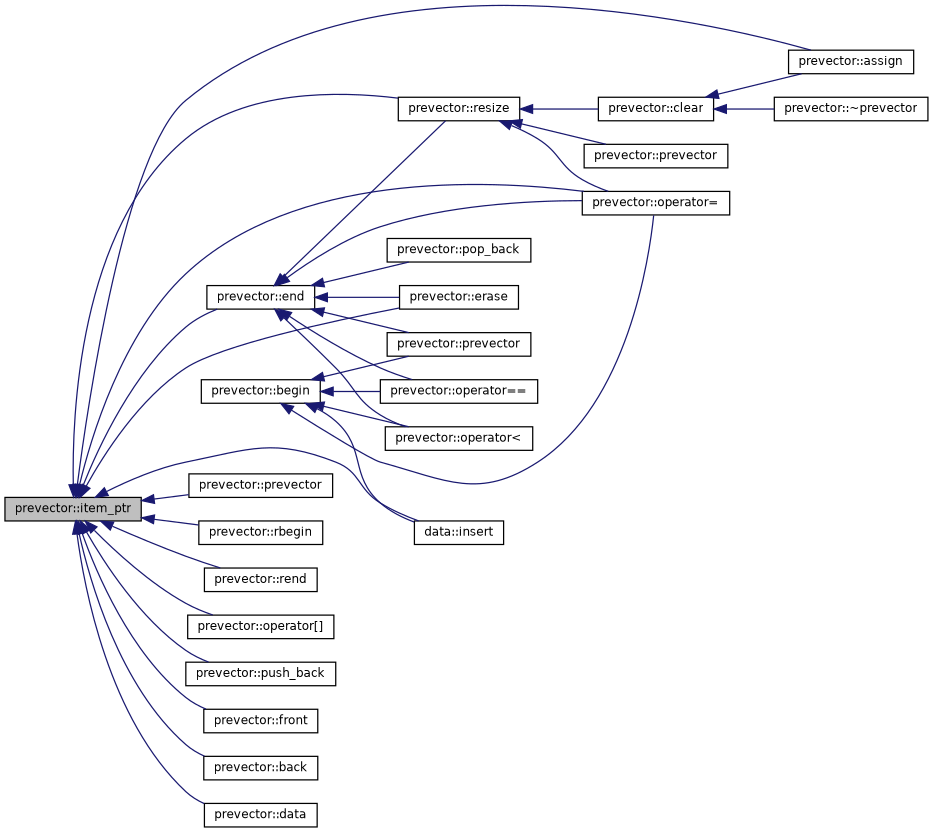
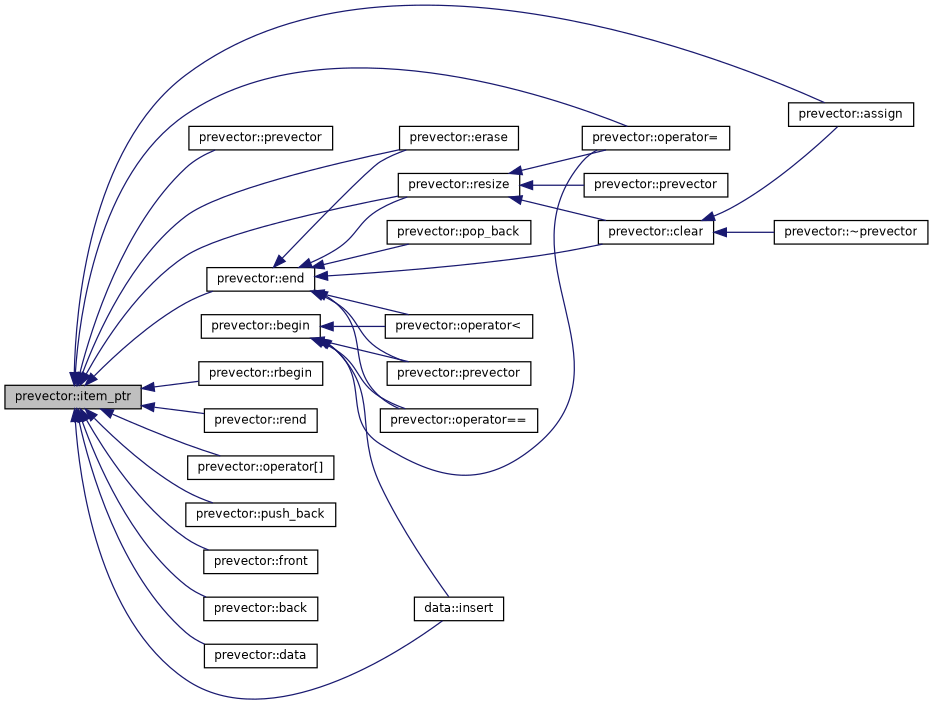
(428, 215) -> (466, 265)
